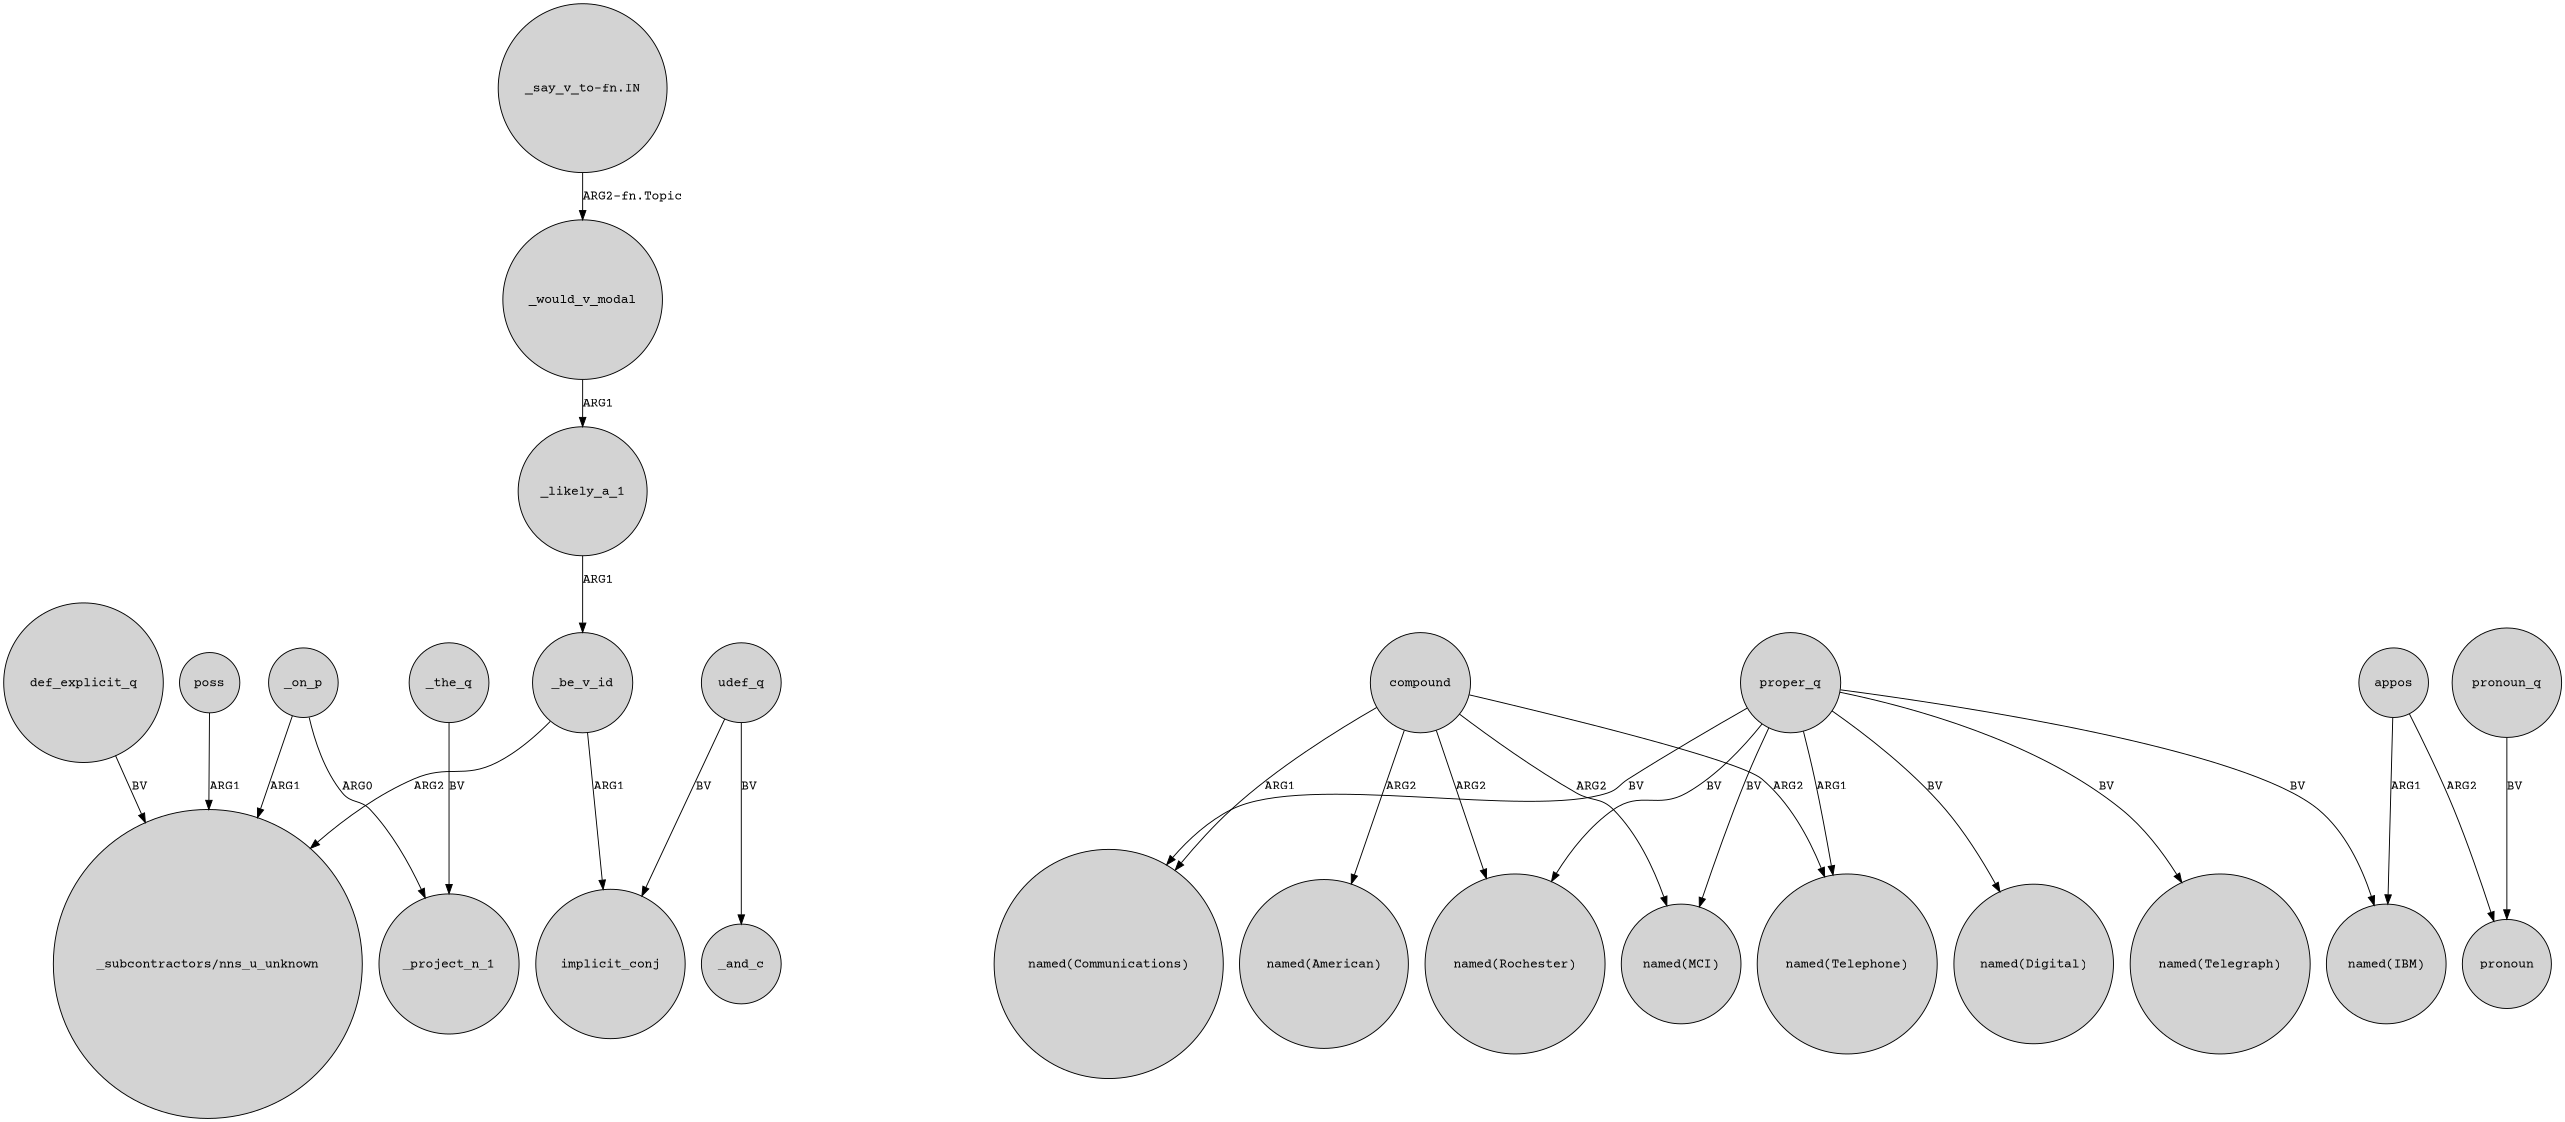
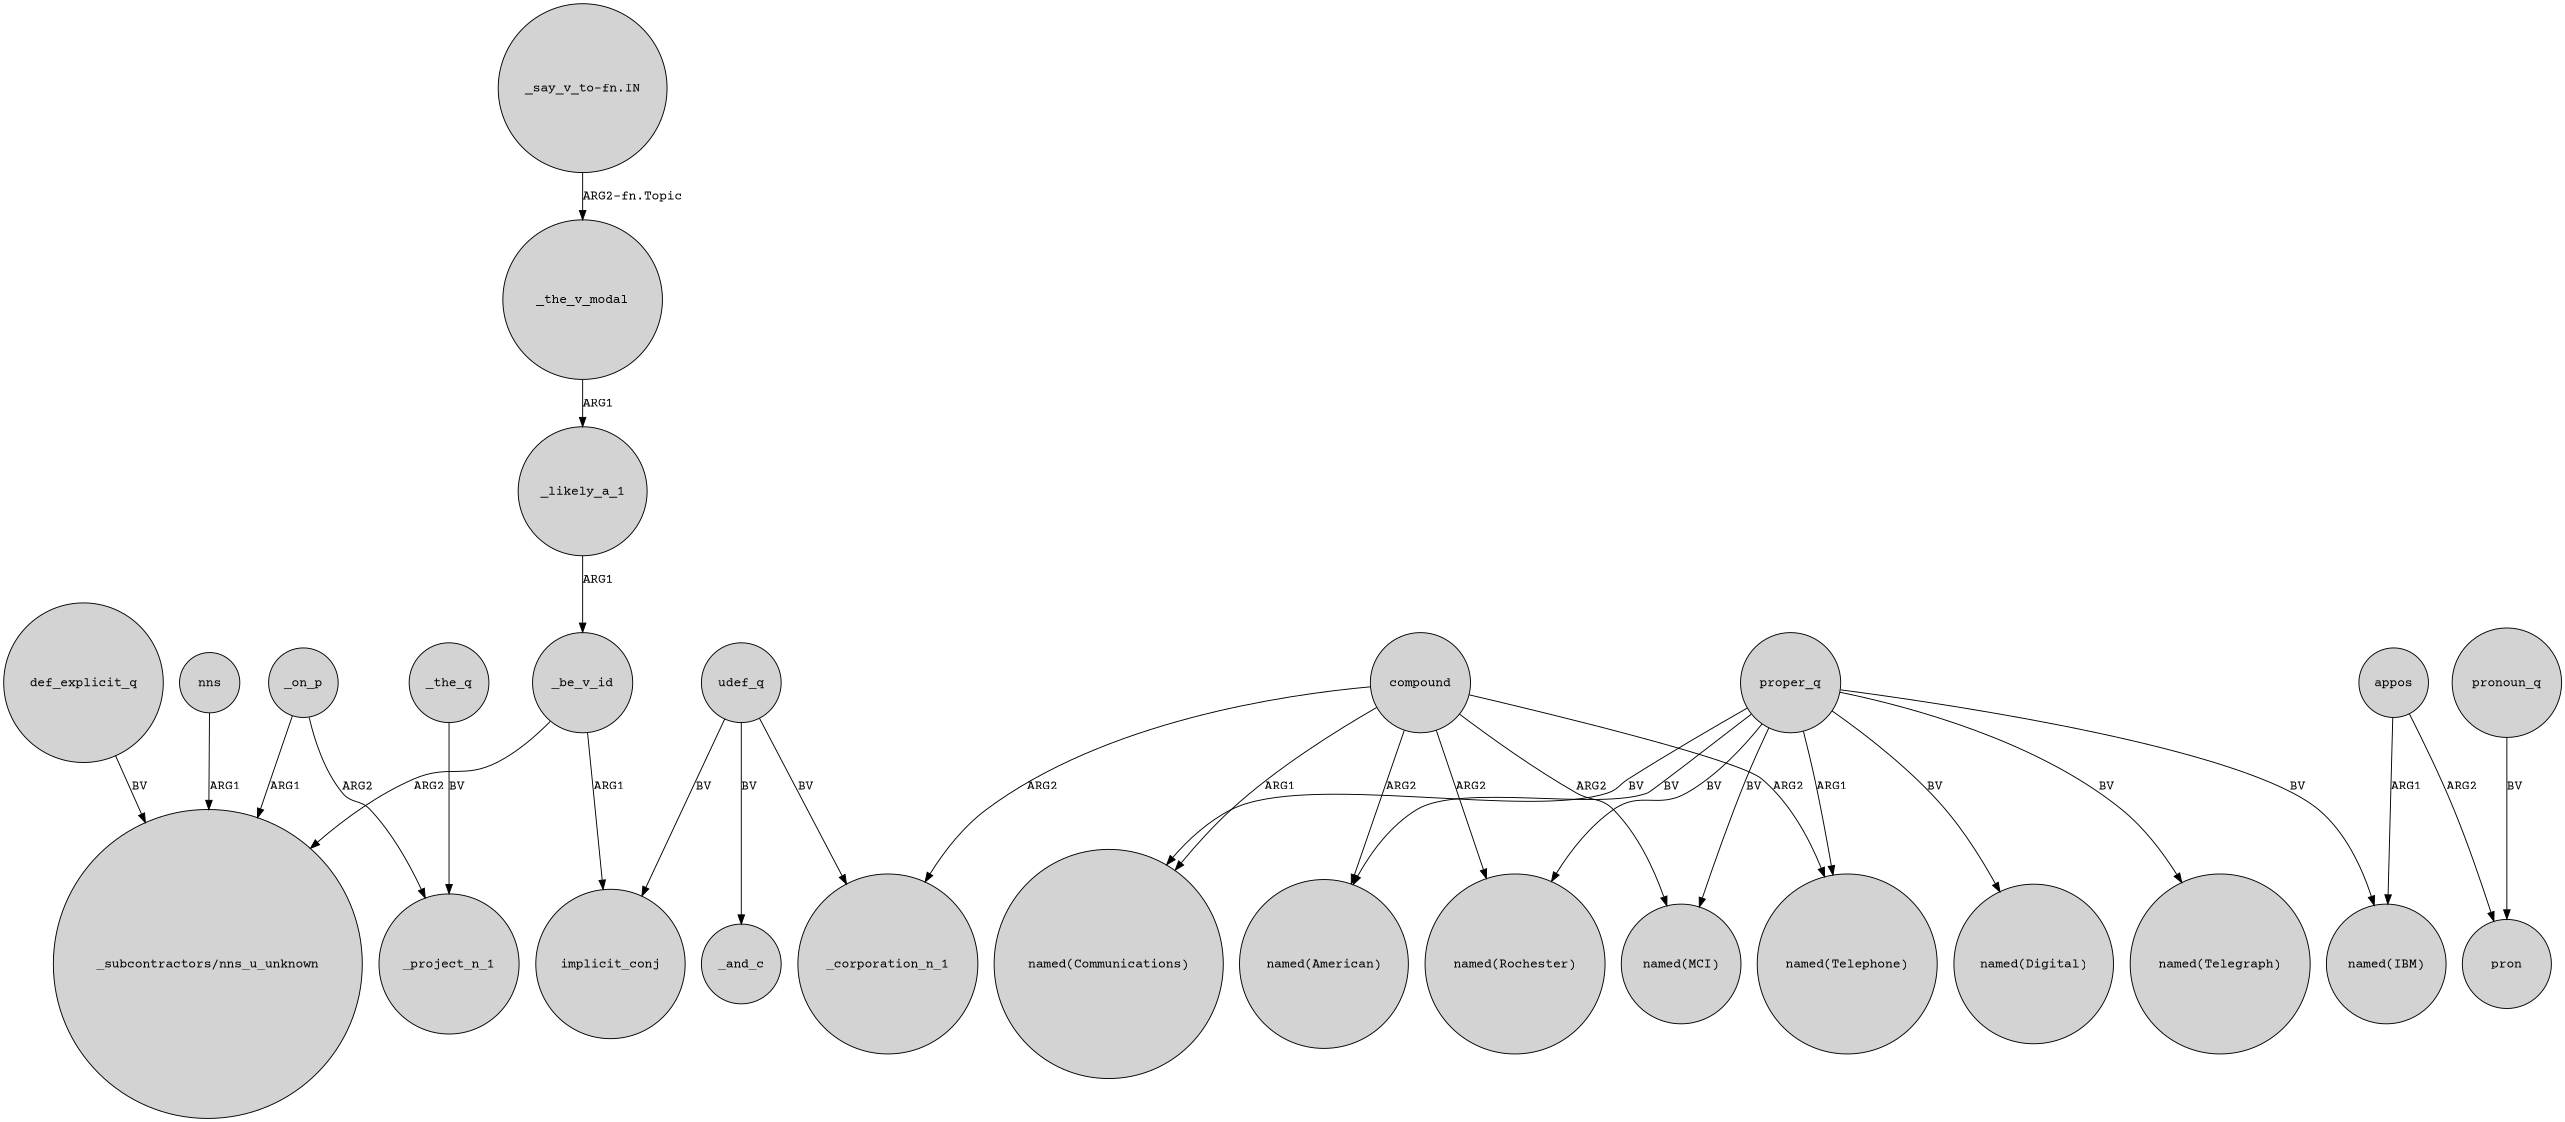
(583, 300) -> (583, 300)
(210, 683) -> (210, 683)
(358, 786) -> (358, 786)
none -> (1620, 798)
none -> (888, 964)
(2507, 964) -> (2507, 964)
